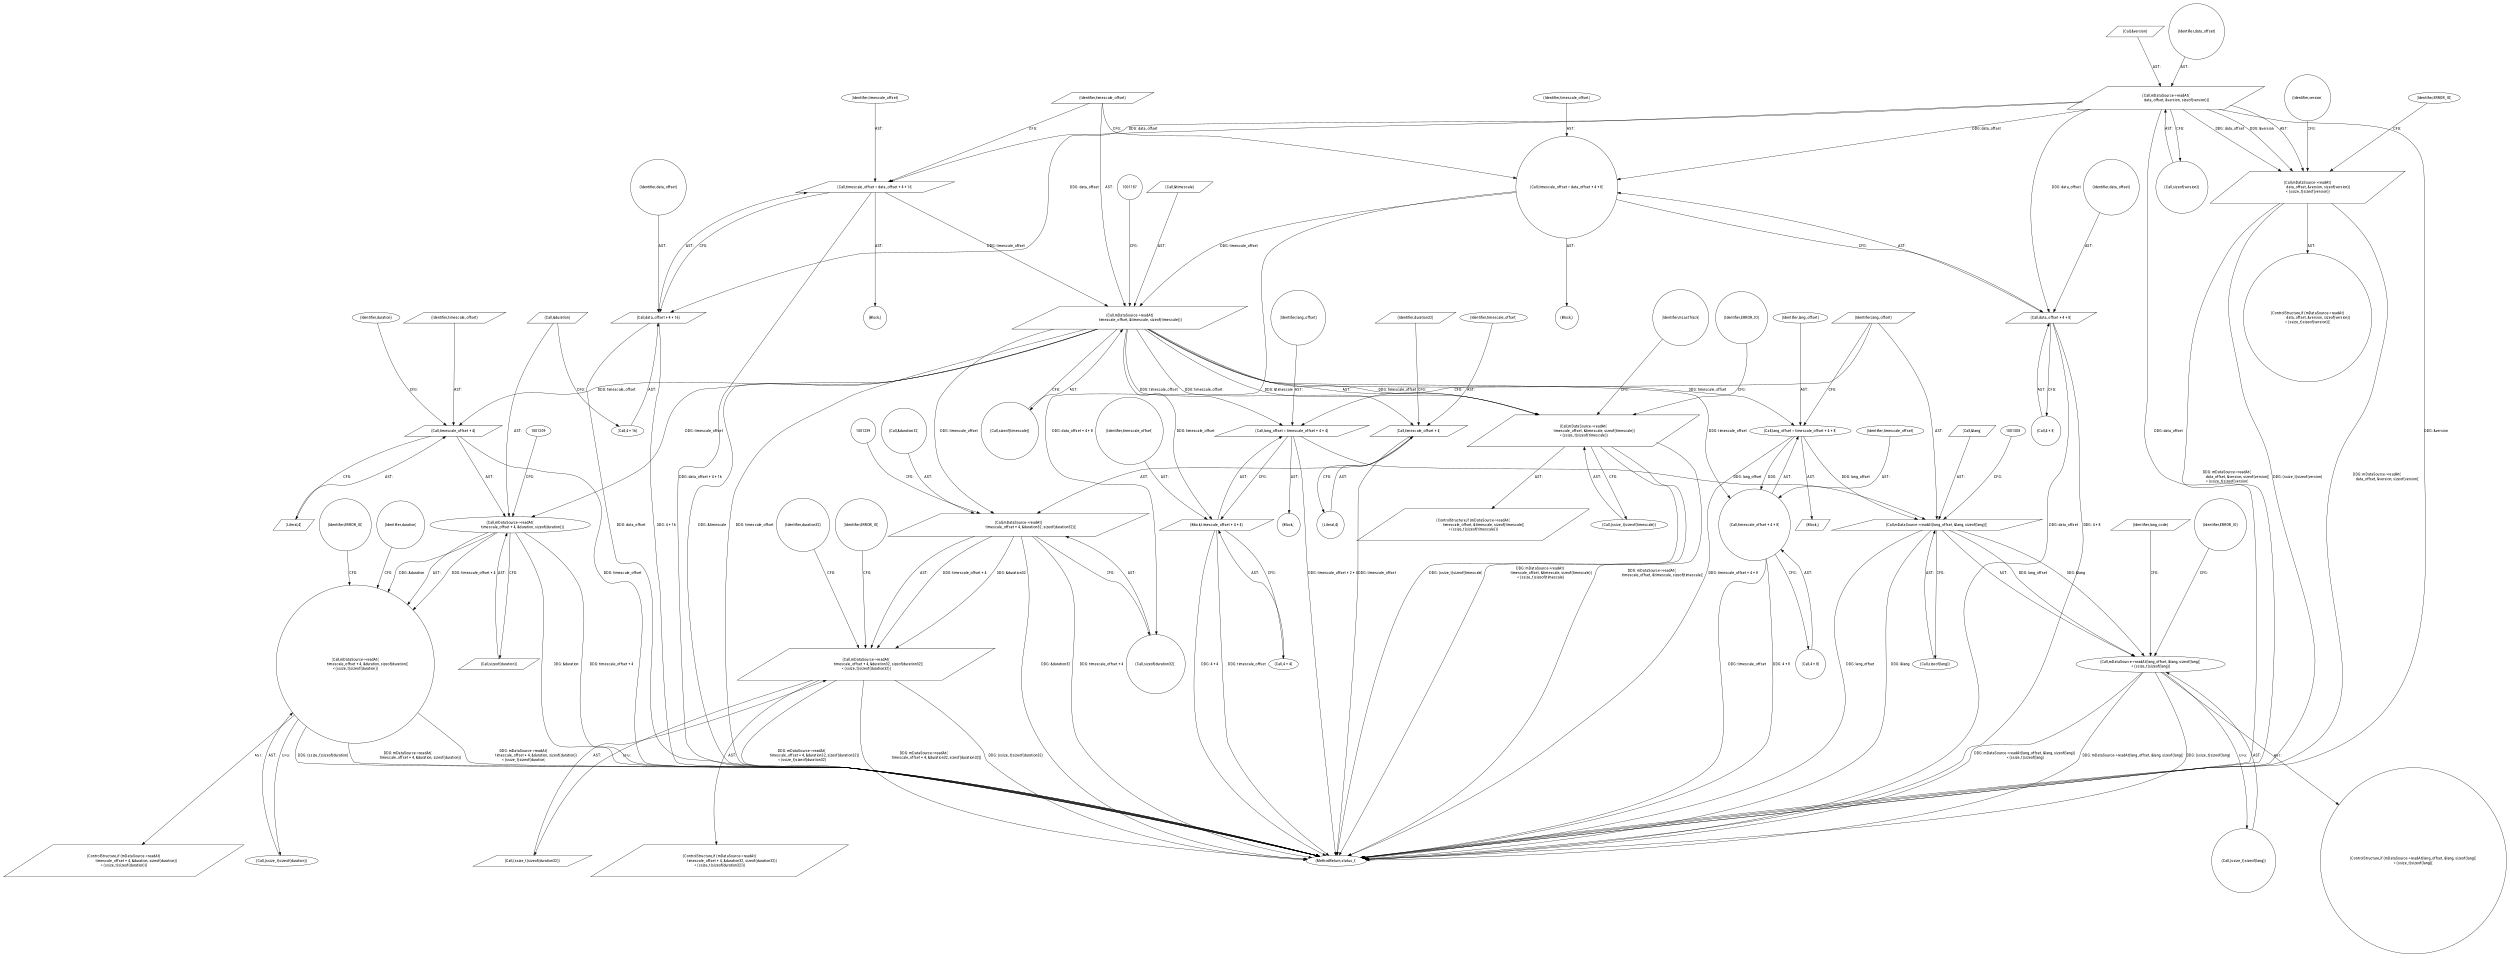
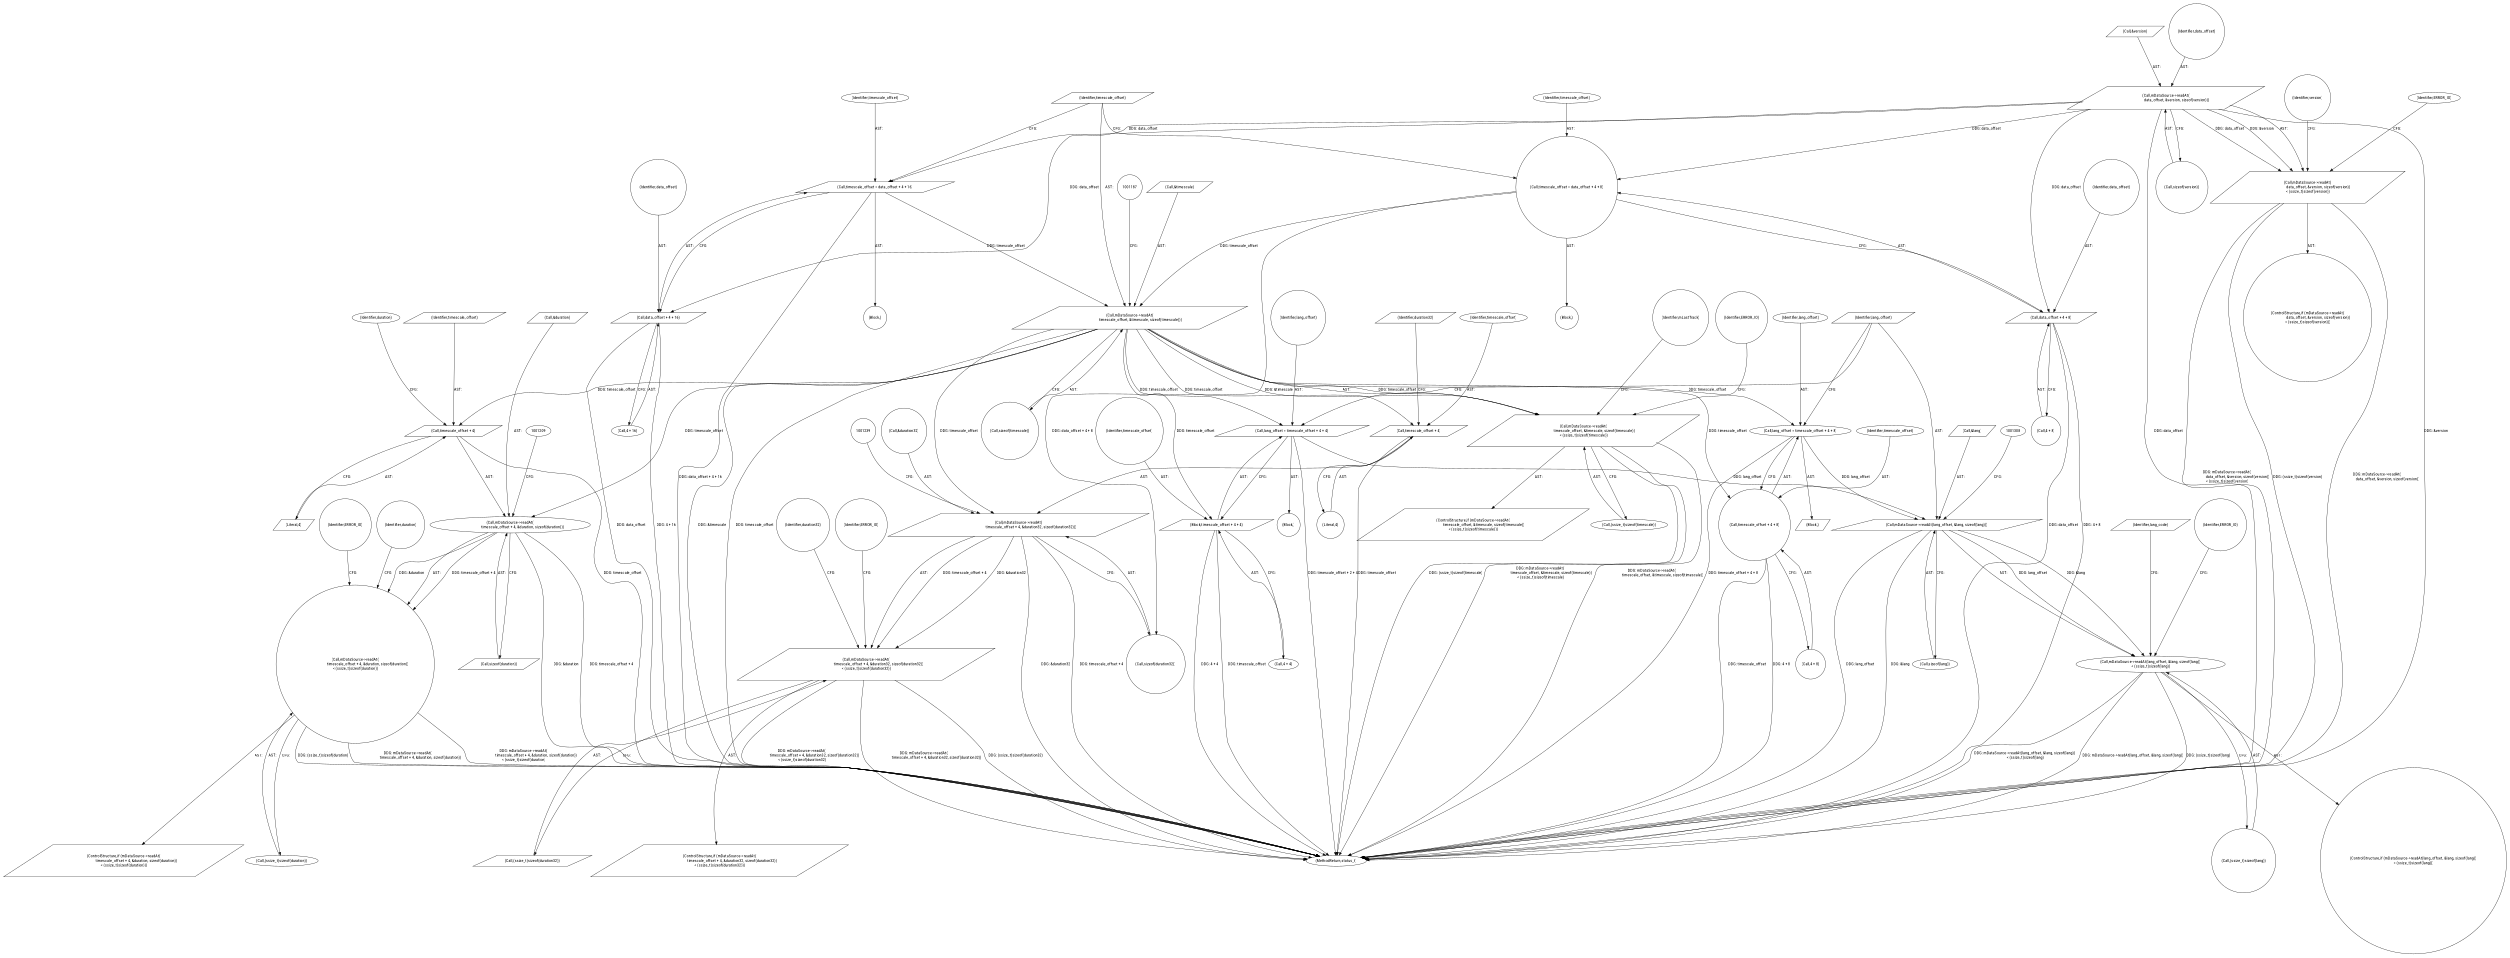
(572, 383) -> (642, 372)
(1773, 477) -> (1773, 477)
